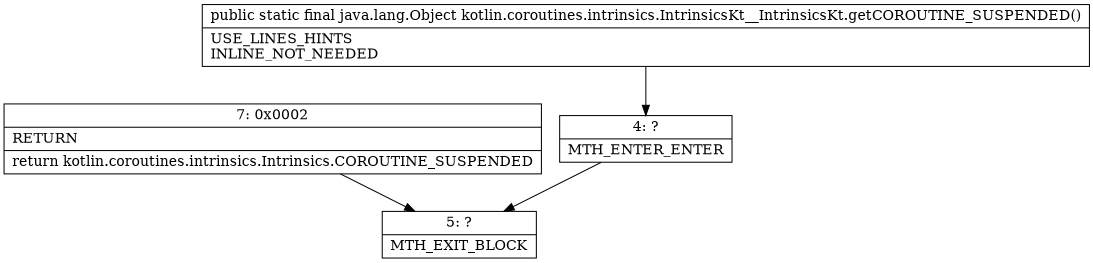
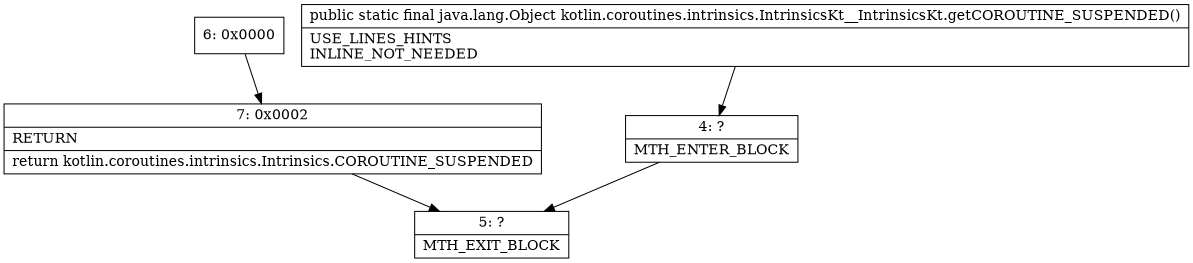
none -> (239, 35)
(646, 150) -> (712, 150)
